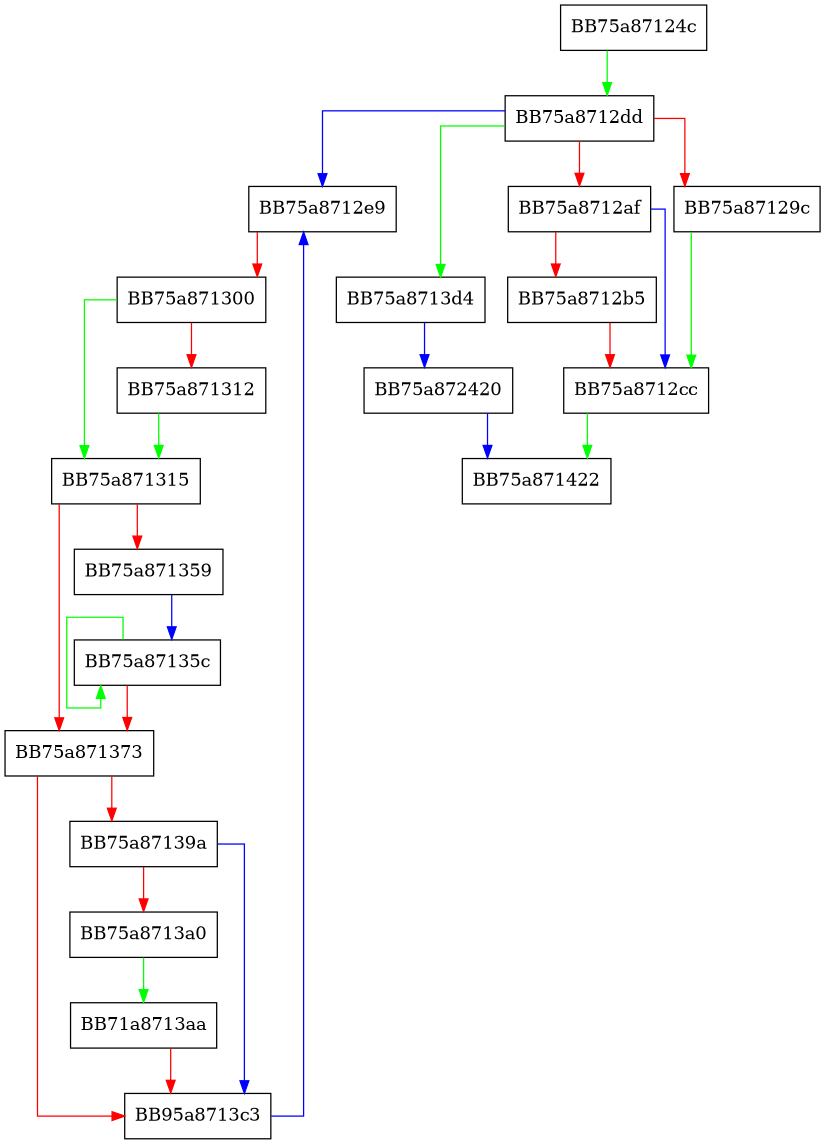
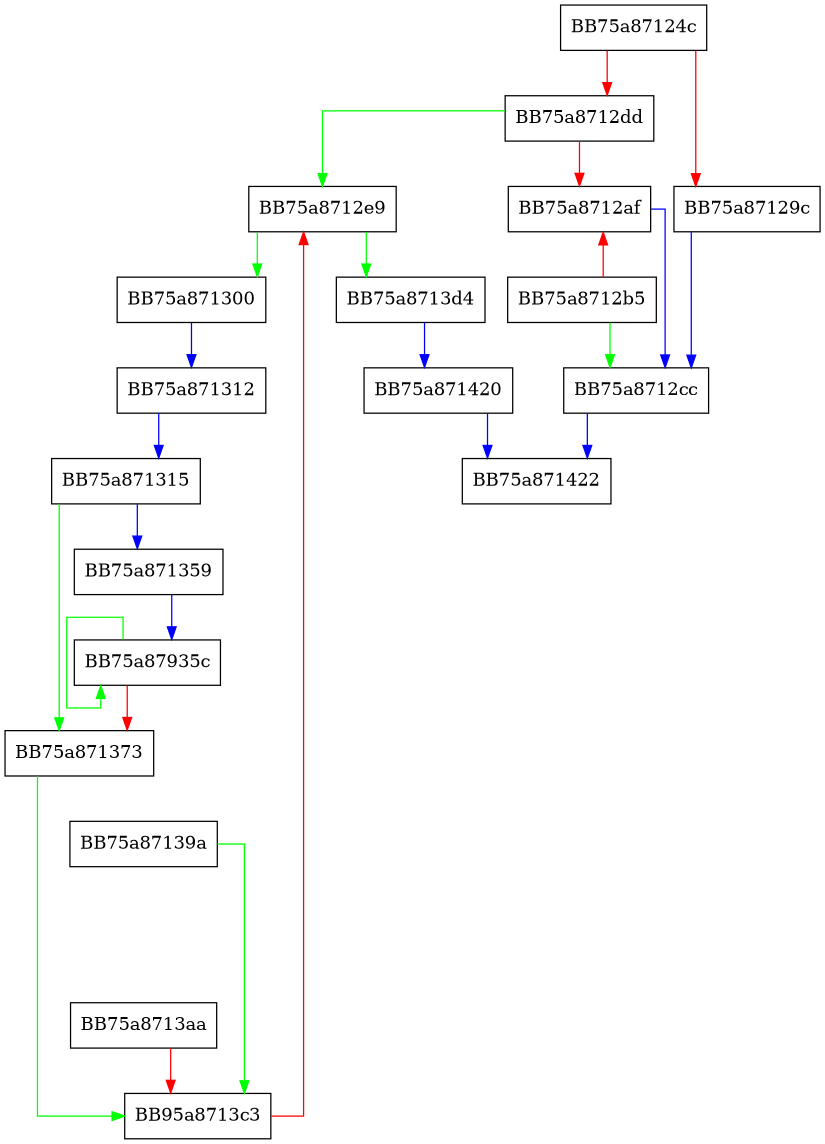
(607, 67) -> (607, 67)
(382, 111) -> (382, 111)
(685, 130) -> (696, 112)
(441, 163) -> (366, 248)
(257, 248) -> (257, 248)
(556, 248) -> (603, 261)
(691, 294) -> (691, 294)
(191, 339) -> (191, 339)
(610, 339) -> (610, 339)
(84, 356) -> none
(438, 391) -> (438, 391)
(159, 429) -> (159, 429)
(587, 429) -> (587, 429)
(137, 520) -> (137, 520)
(59, 611) -> (59, 611)
(147, 663) -> (147, 663)
(304, 697) -> (304, 697)
(112, 792) -> none
(144, 935) -> none
(244, 949) -> (244, 949)
(37, 983) -> (37, 983)
(144, 1025) -> (144, 1025)
